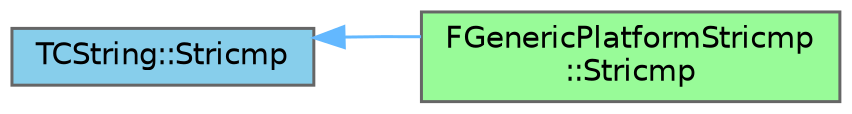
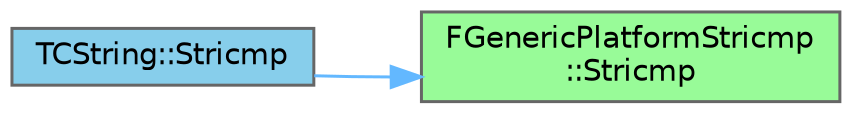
(383, 37) -> (352, 77)
